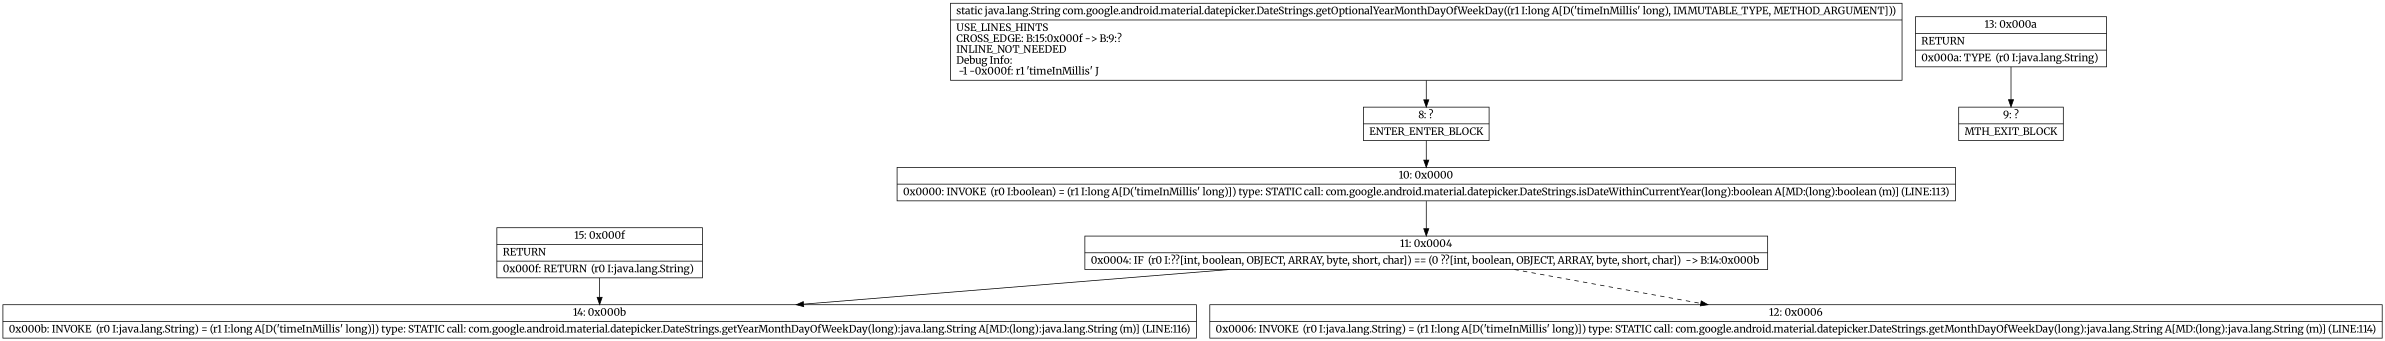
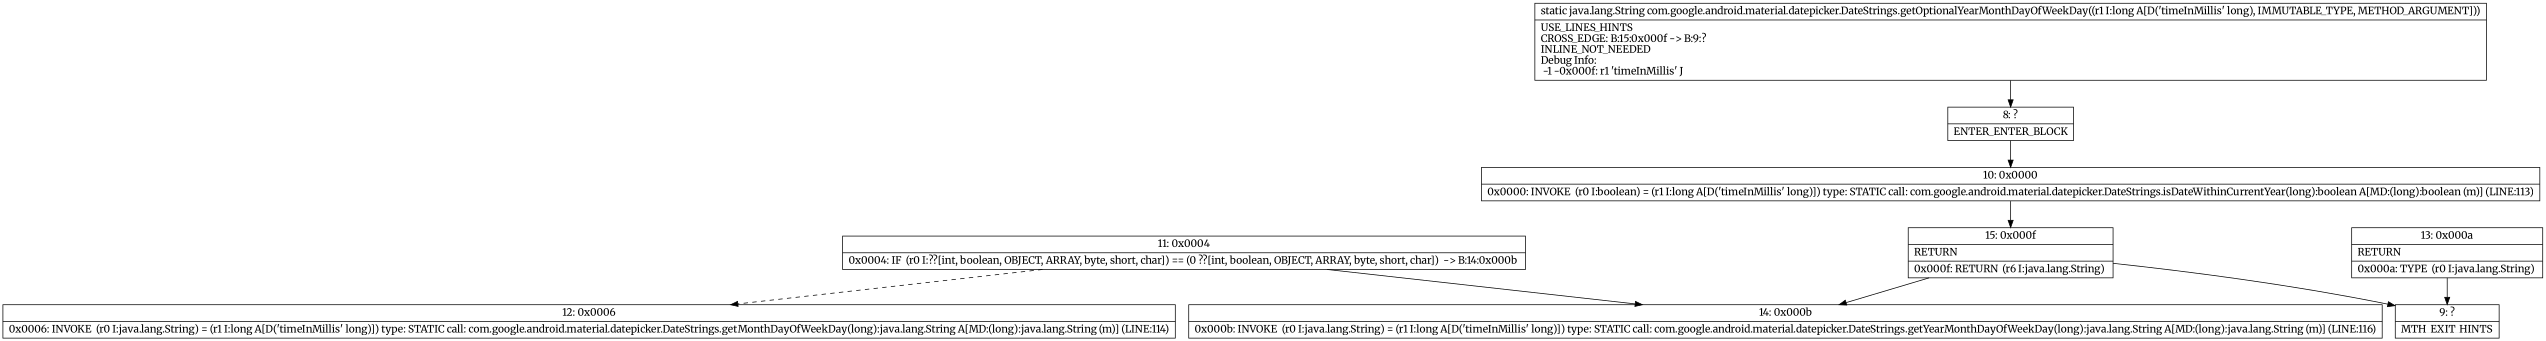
(2011, 132) -> (2447, 329)
(1426, 215) -> (2011, 211)
(600, 269) -> (2011, 269)
none -> (2251, 281)
